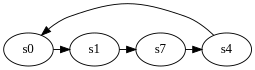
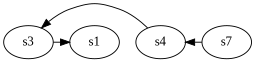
(28, 49) -> (28, 42)
(123, 49) -> none
